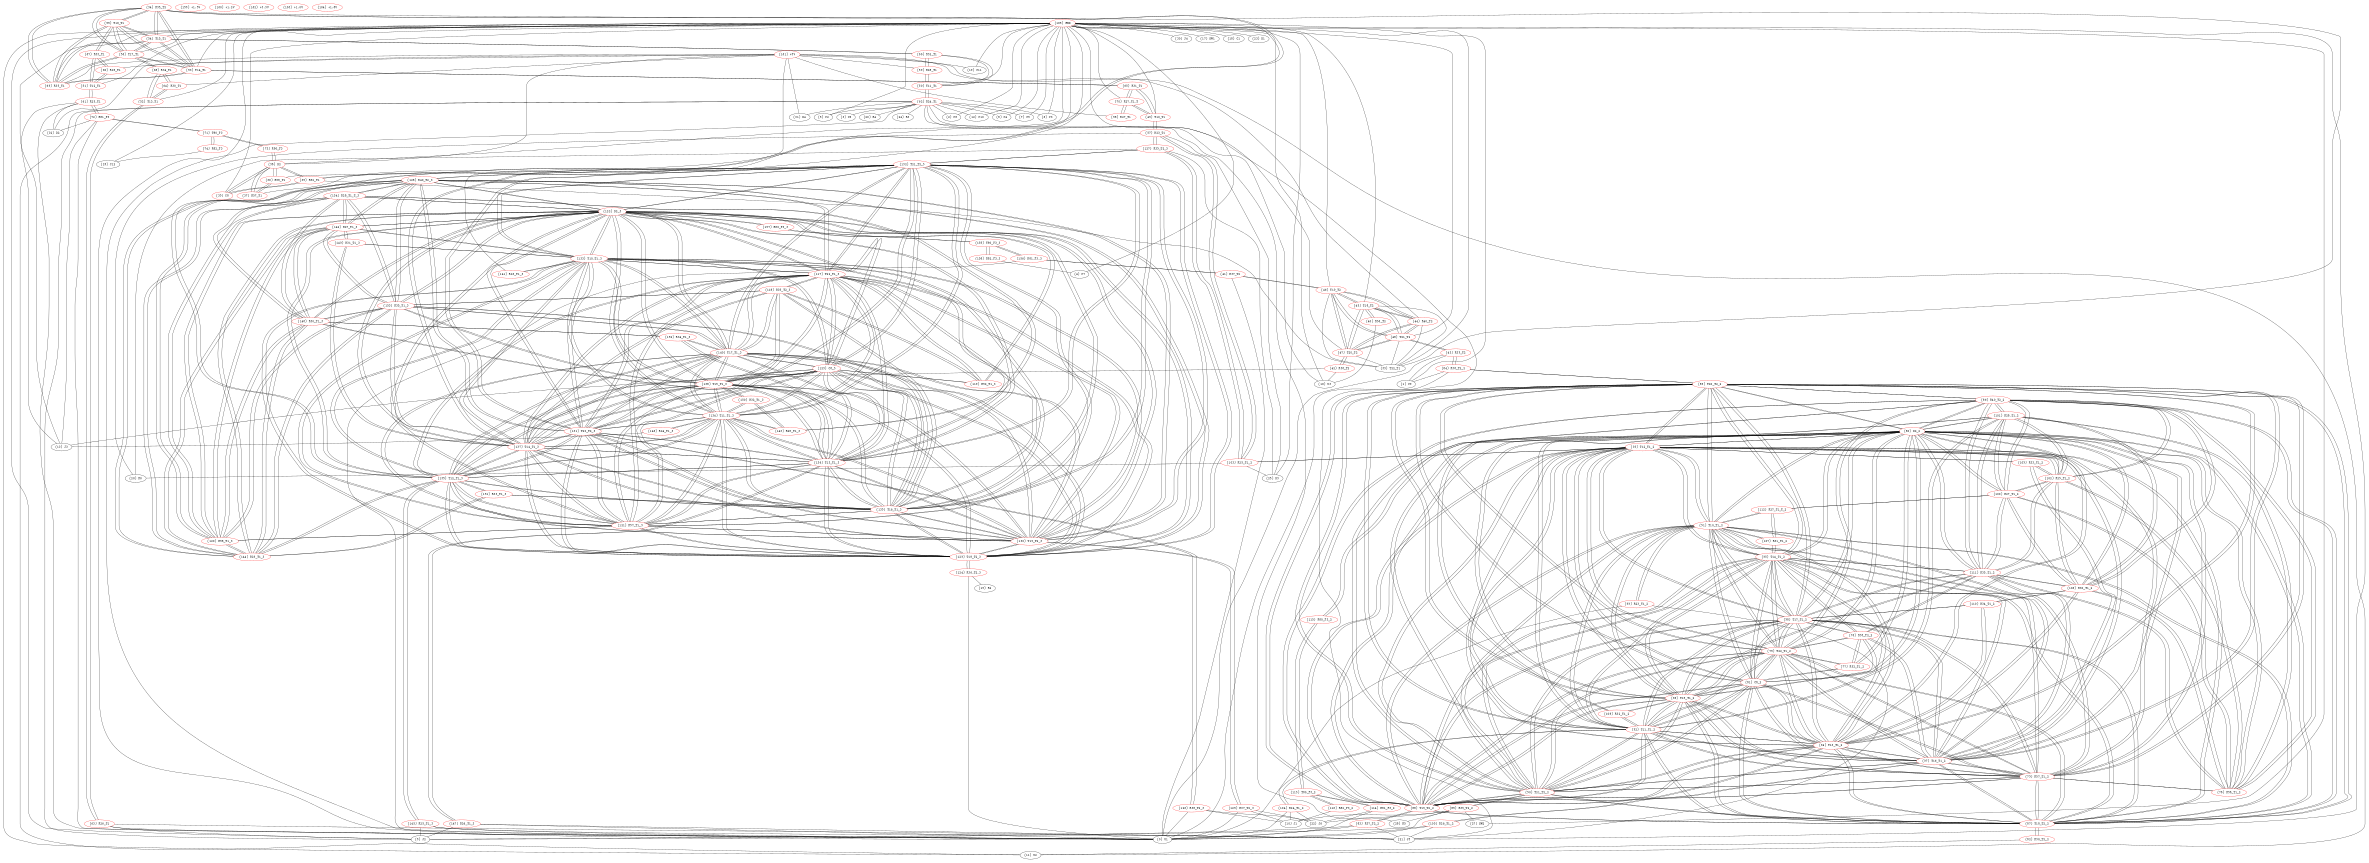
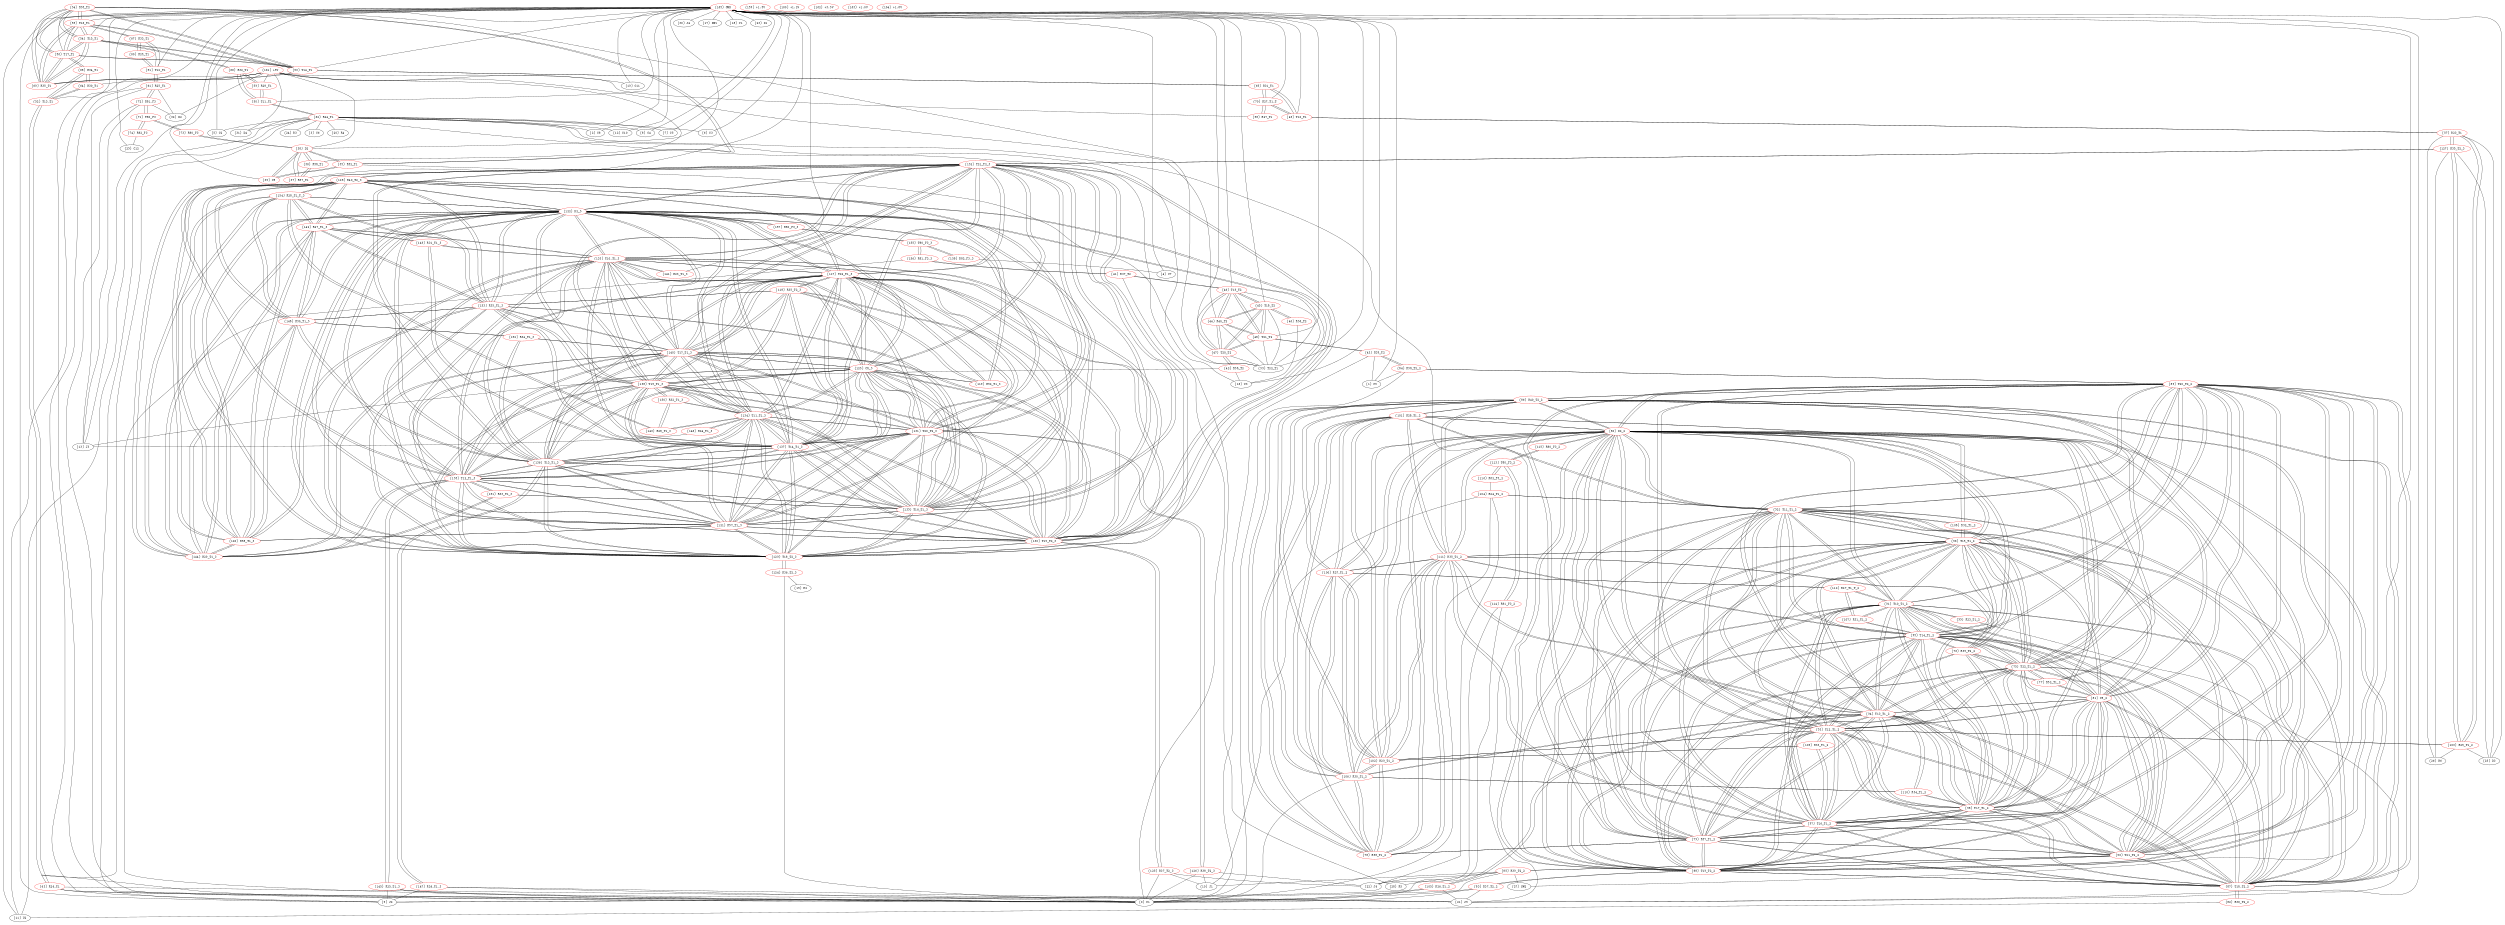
none -> (400, 11)
(449, 57) -> none
(1371, 686) -> (1263, 866)
(1315, 816) -> (1490, 486)
